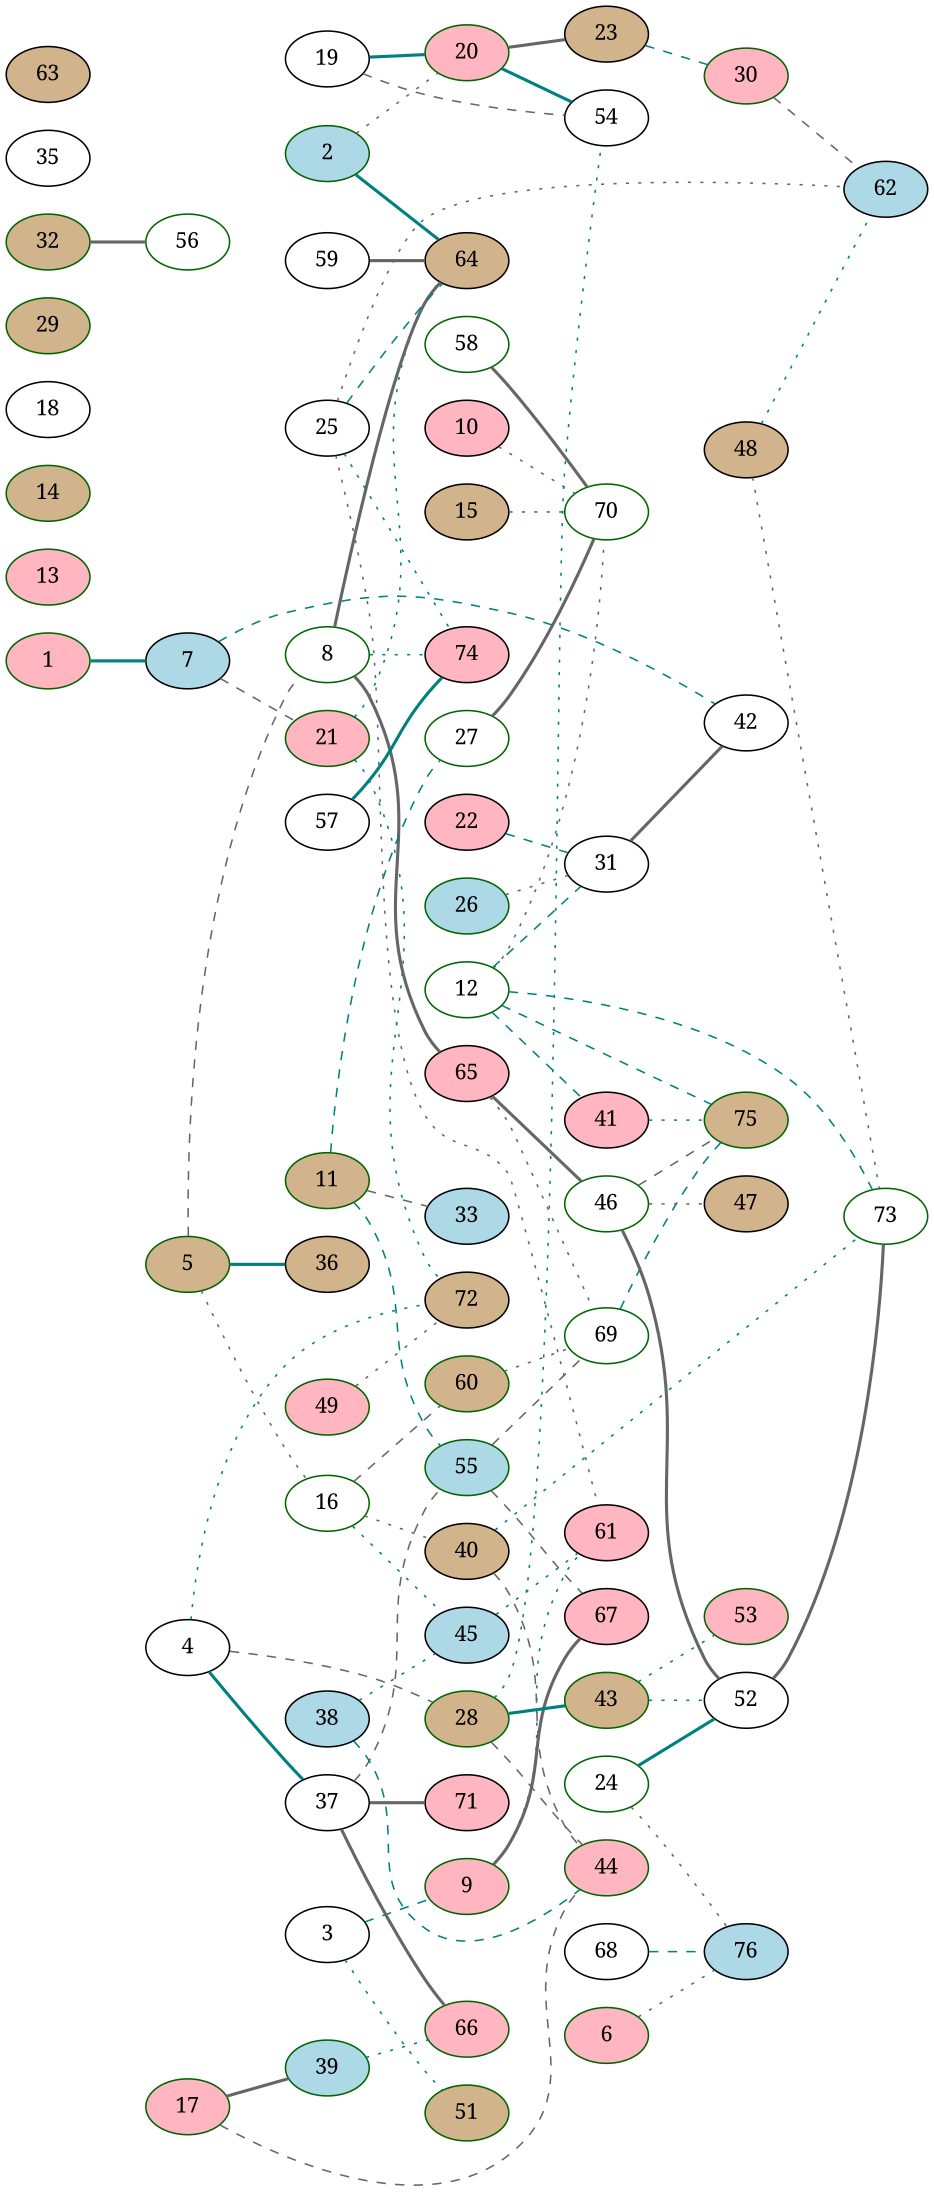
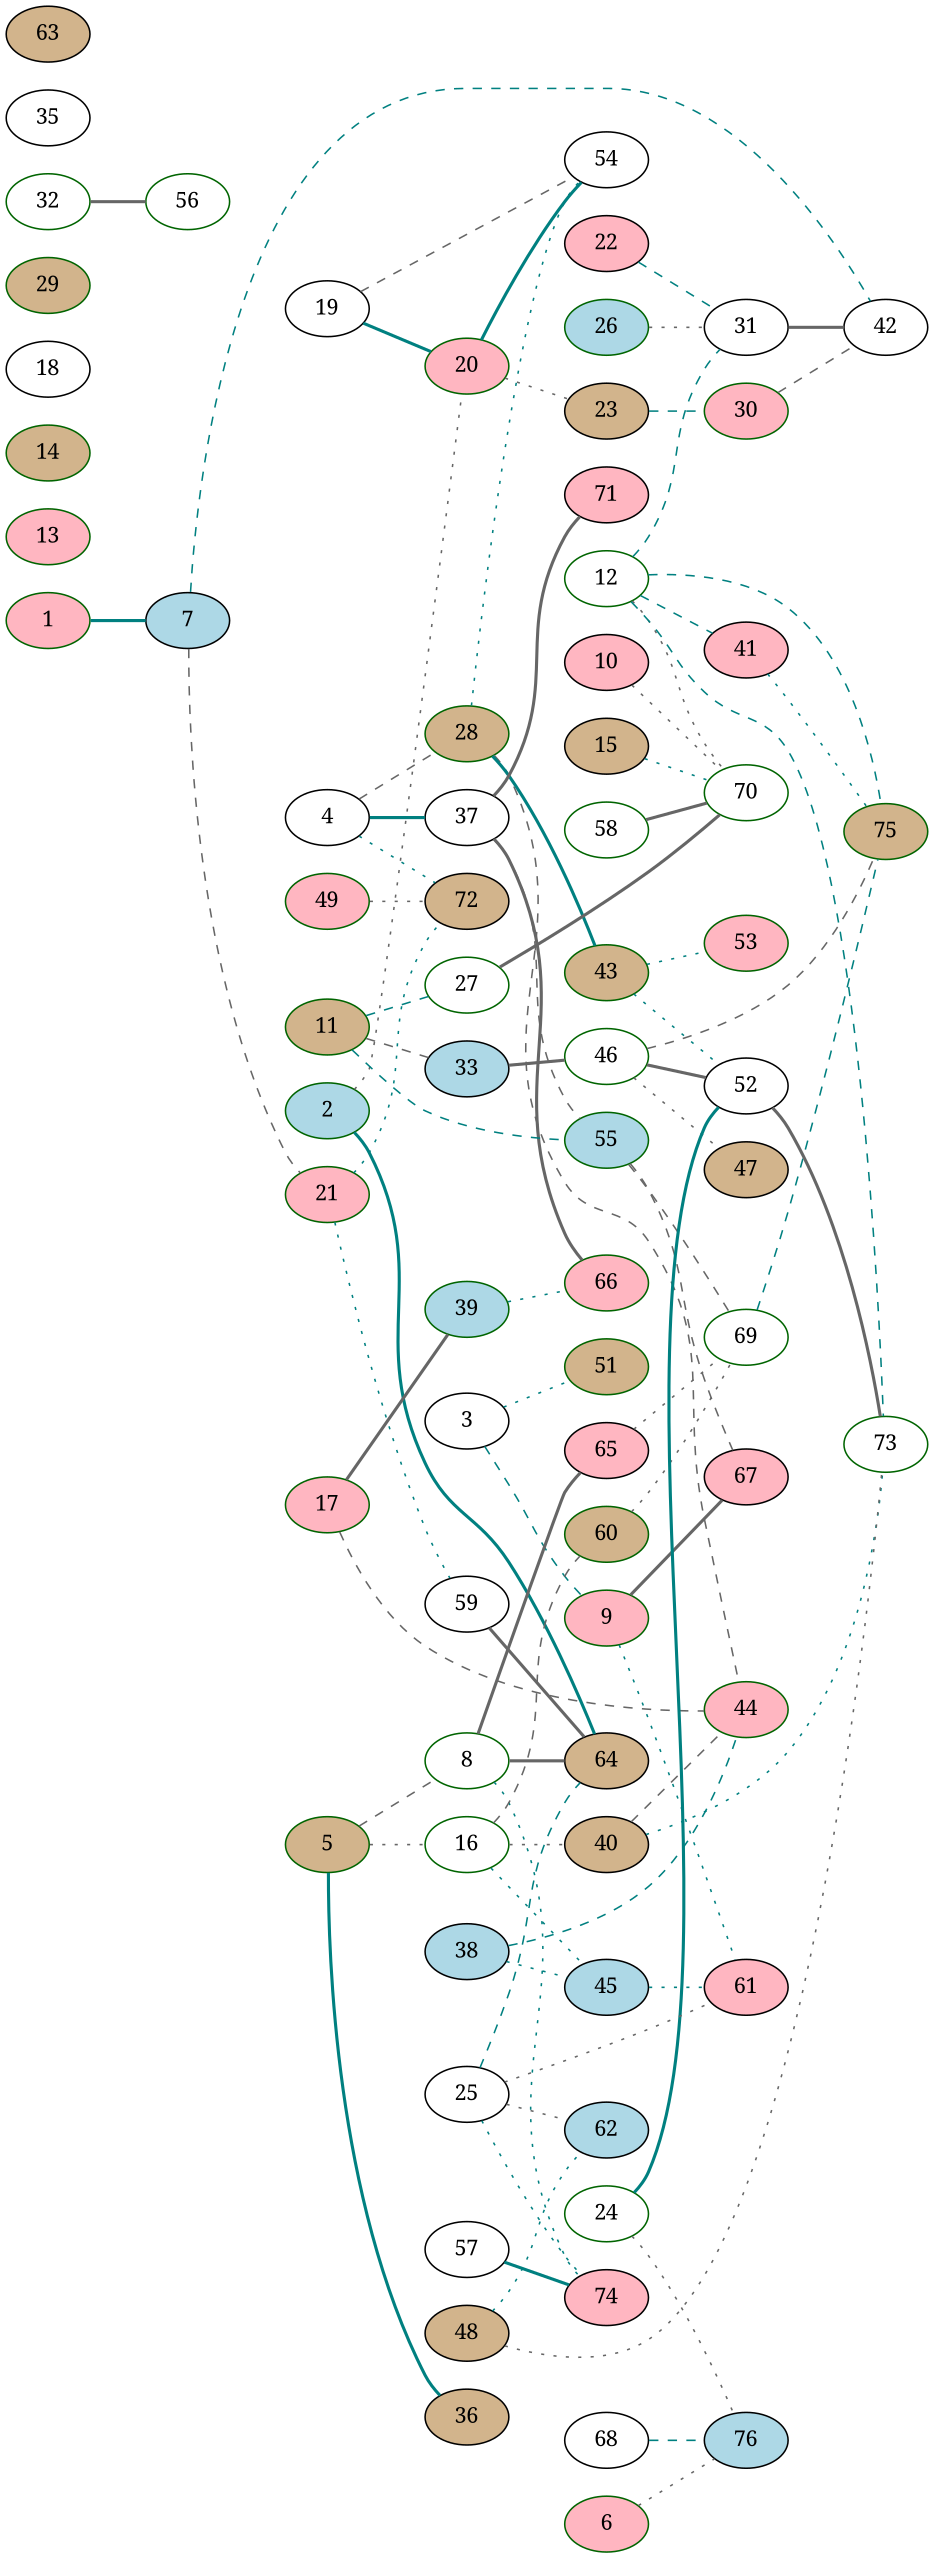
(537, 43) -> (537, 389)
(816, 132) -> (816, 369)
(48, 242) -> (48, 202)
(397, 500) -> (382, 1404)
(537, 1139) -> (537, 1063)
